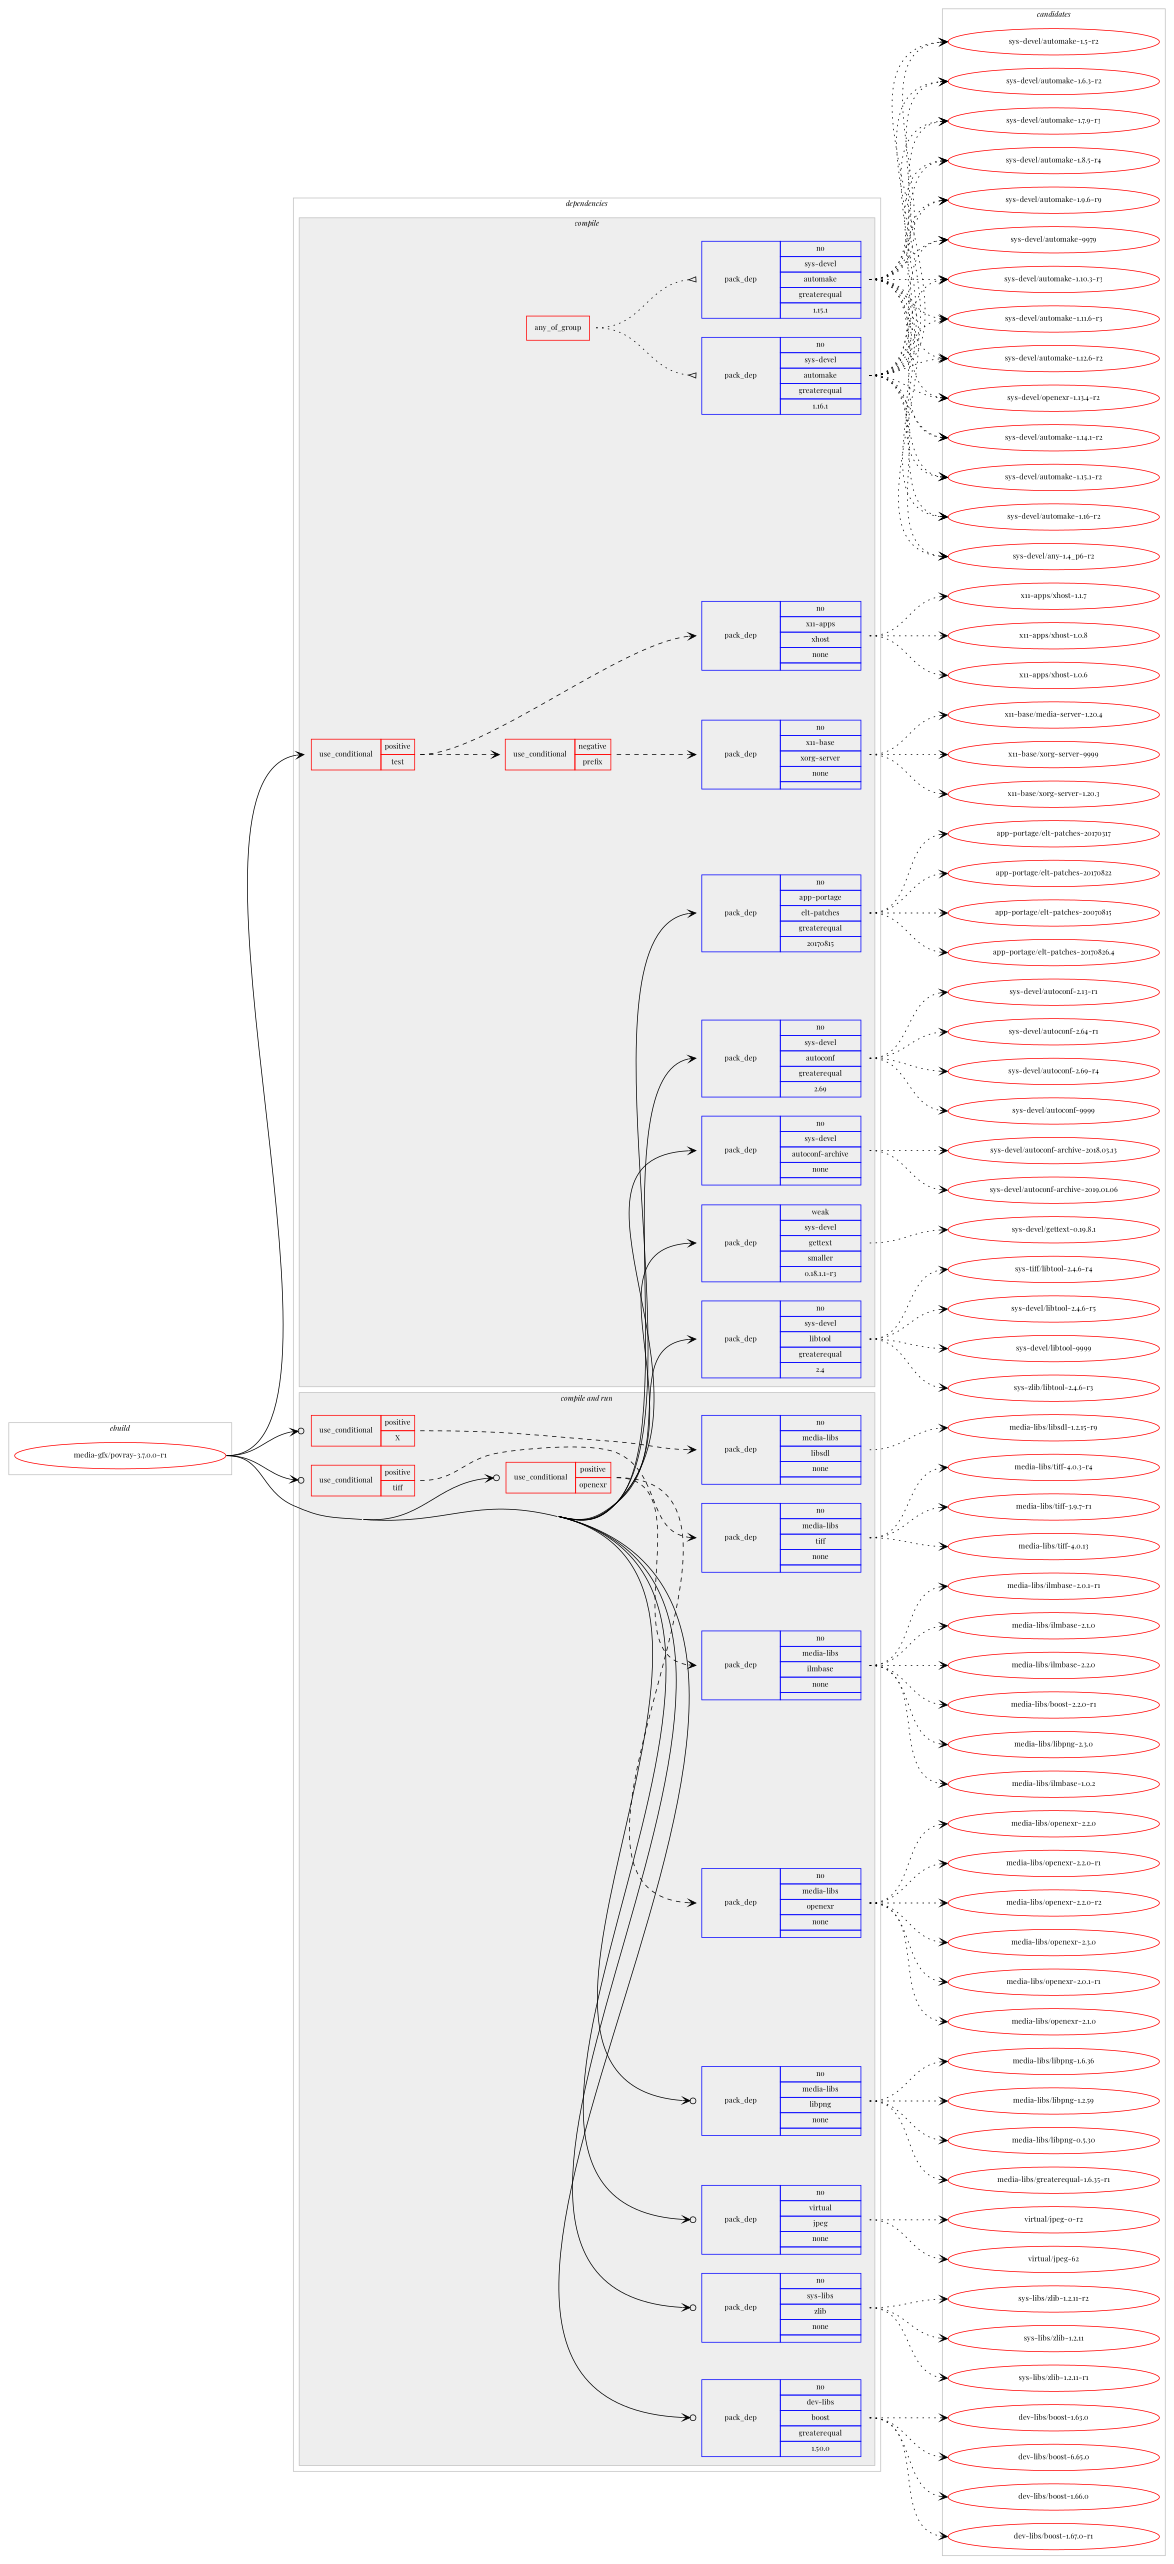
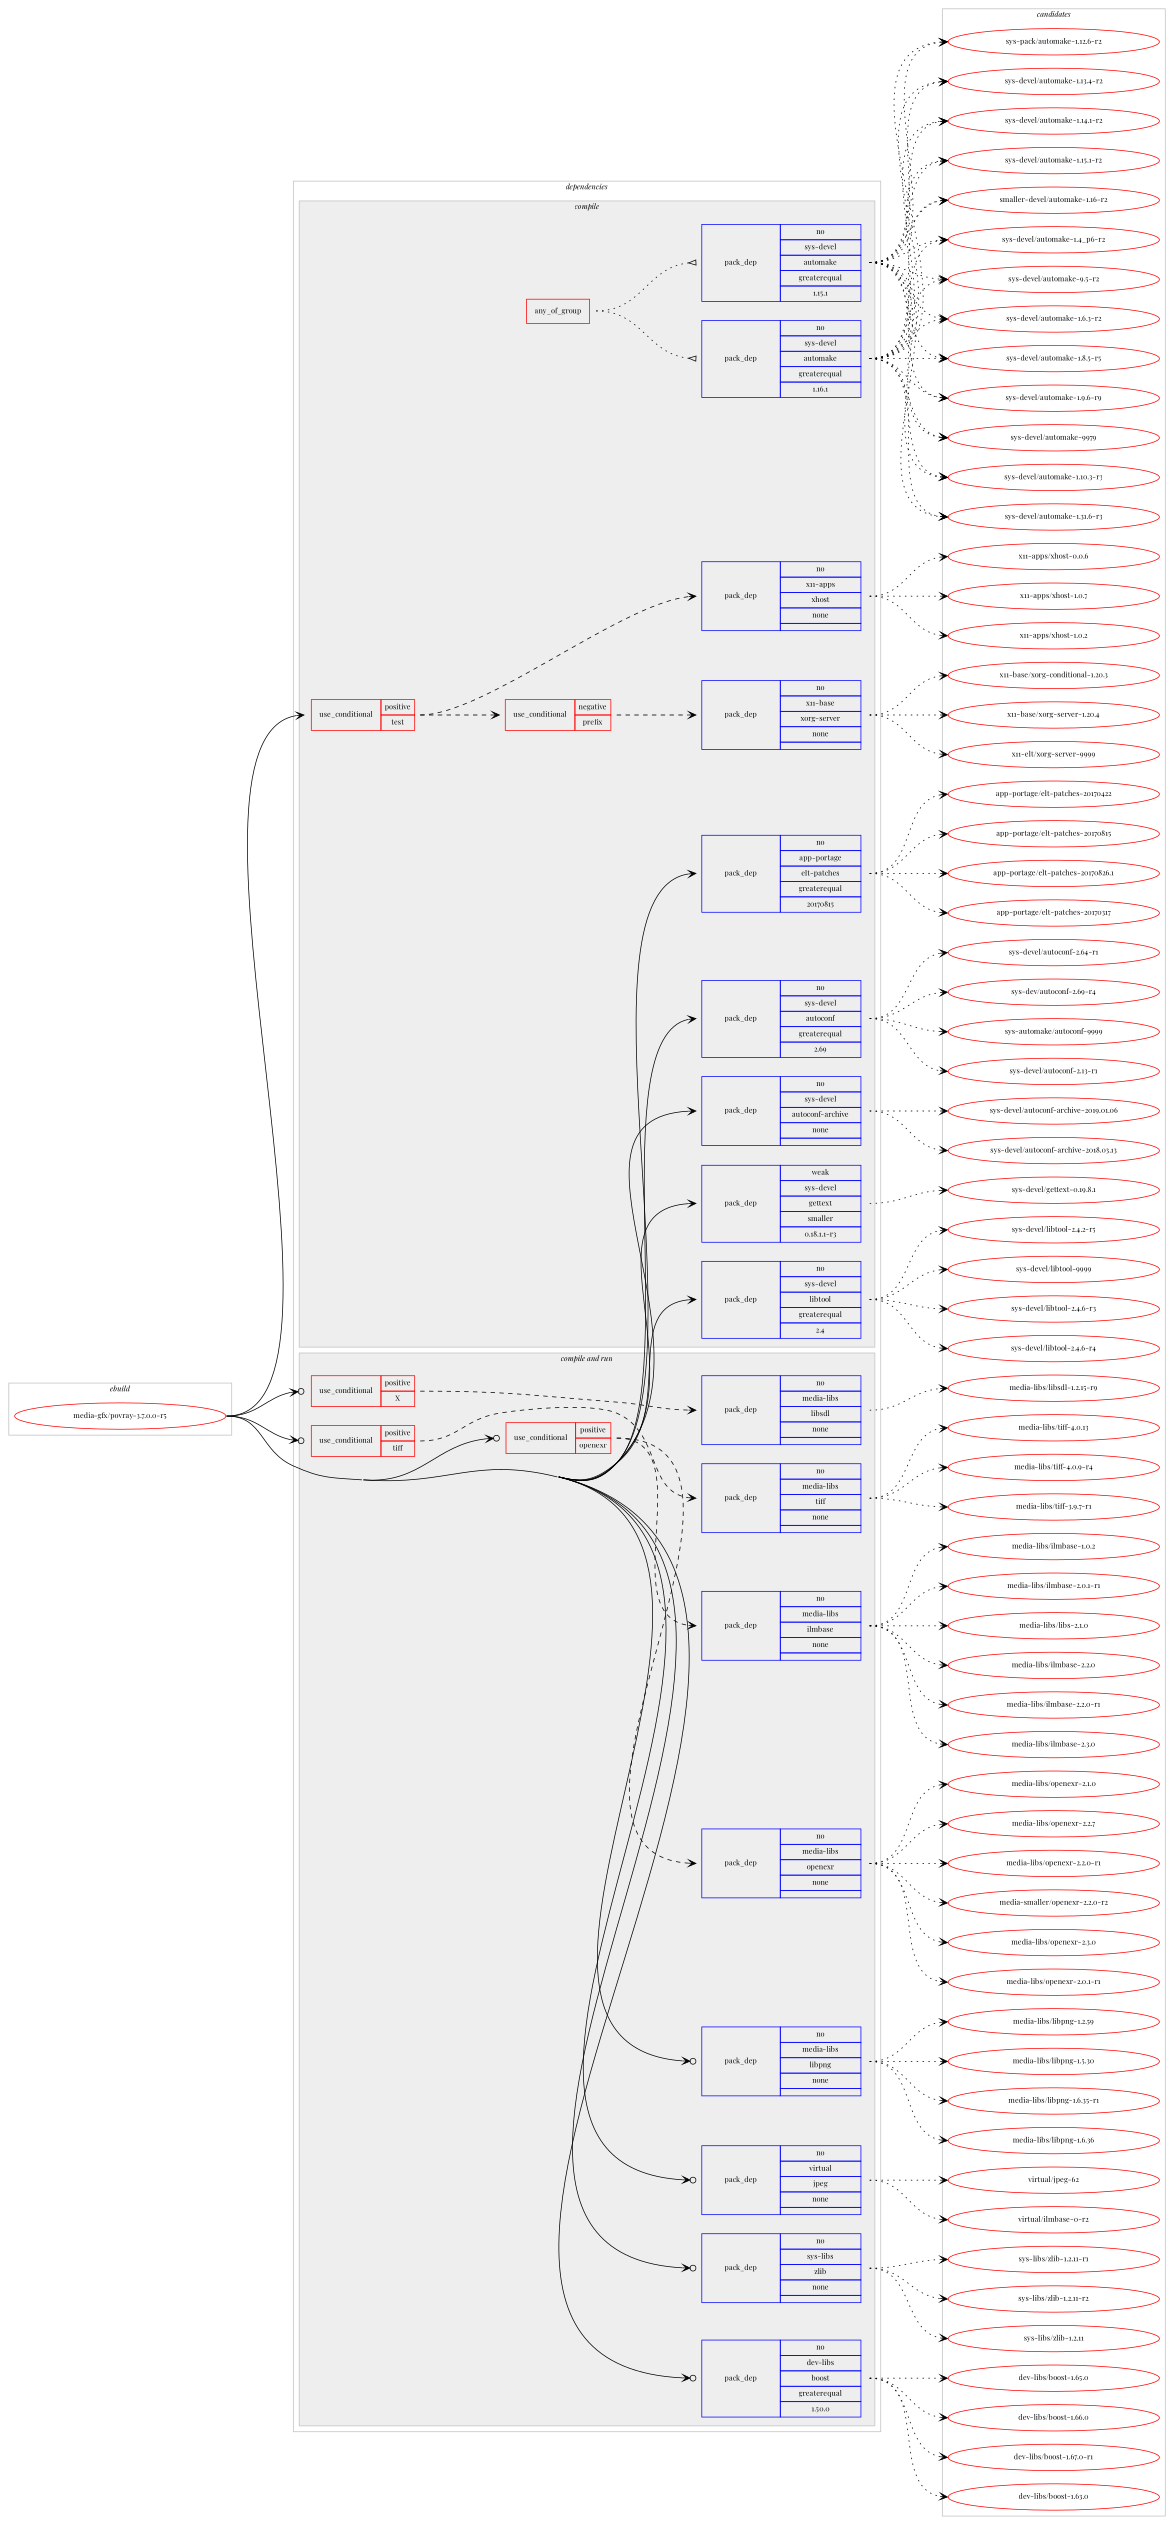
(1054, 42) -> (1054, 279)
(1054, 121) -> none
(1054, 161) -> (1054, 359)
(1054, 319) -> (1054, 517)
(1054, 359) -> (1054, 42)
(1054, 398) -> (1054, 81)
(1054, 517) -> (1054, 200)
(1054, 557) -> (1054, 240)
(1054, 596) -> (1054, 596)
(1054, 636) -> (1054, 636)
(1054, 675) -> (1054, 557)
(1054, 715) -> (1054, 715)
(1054, 755) -> (1054, 755)
(1054, 794) -> (1054, 675)
(1054, 873) -> (1054, 794)
(1054, 913) -> (1054, 834)
(1054, 953) -> (1054, 873)
(1054, 1071) -> (1054, 992)
(1054, 1111) -> (1054, 1032)
(1054, 1269) -> (1054, 1349)
(1054, 1309) -> (1054, 1230)
(1054, 1388) -> (1054, 1309)
(120, 1456) -> (120, 1416)
(1054, 1467) -> (1054, 1467)
(1054, 1626) -> (1054, 1626)
(1054, 1705) -> (1054, 1705)
(1054, 1745) -> (1054, 1745)
(1054, 1824) -> (1054, 1824)
(1054, 1903) -> (1054, 1903)
(1054, 2141) -> (1054, 2061)
(1054, 2180) -> (1054, 2101)
(1054, 2220) -> (1054, 2220)
(1054, 2457) -> (1054, 2378)
